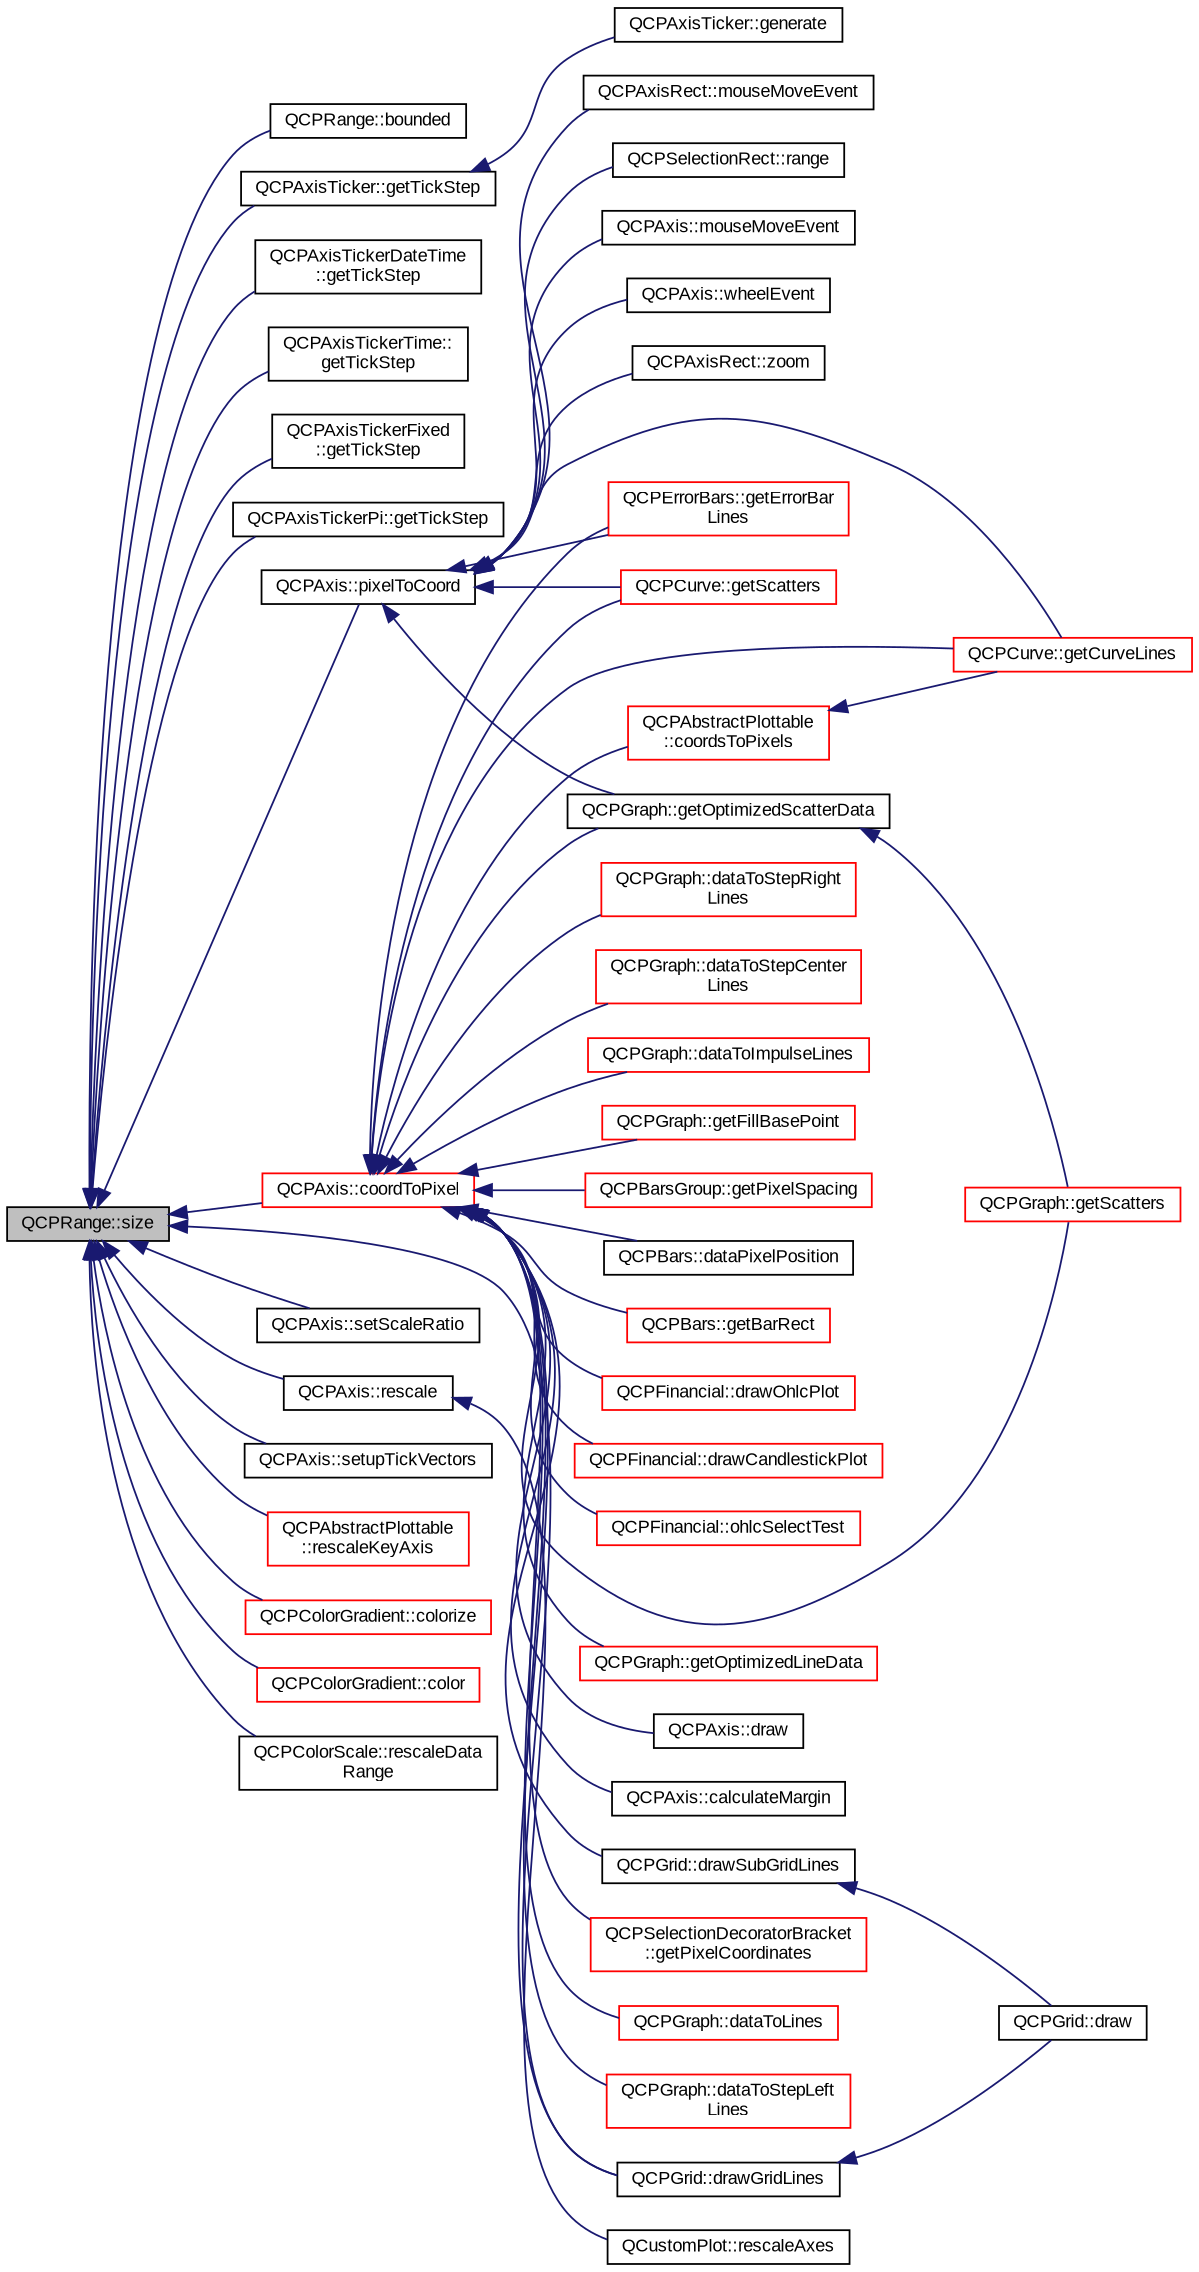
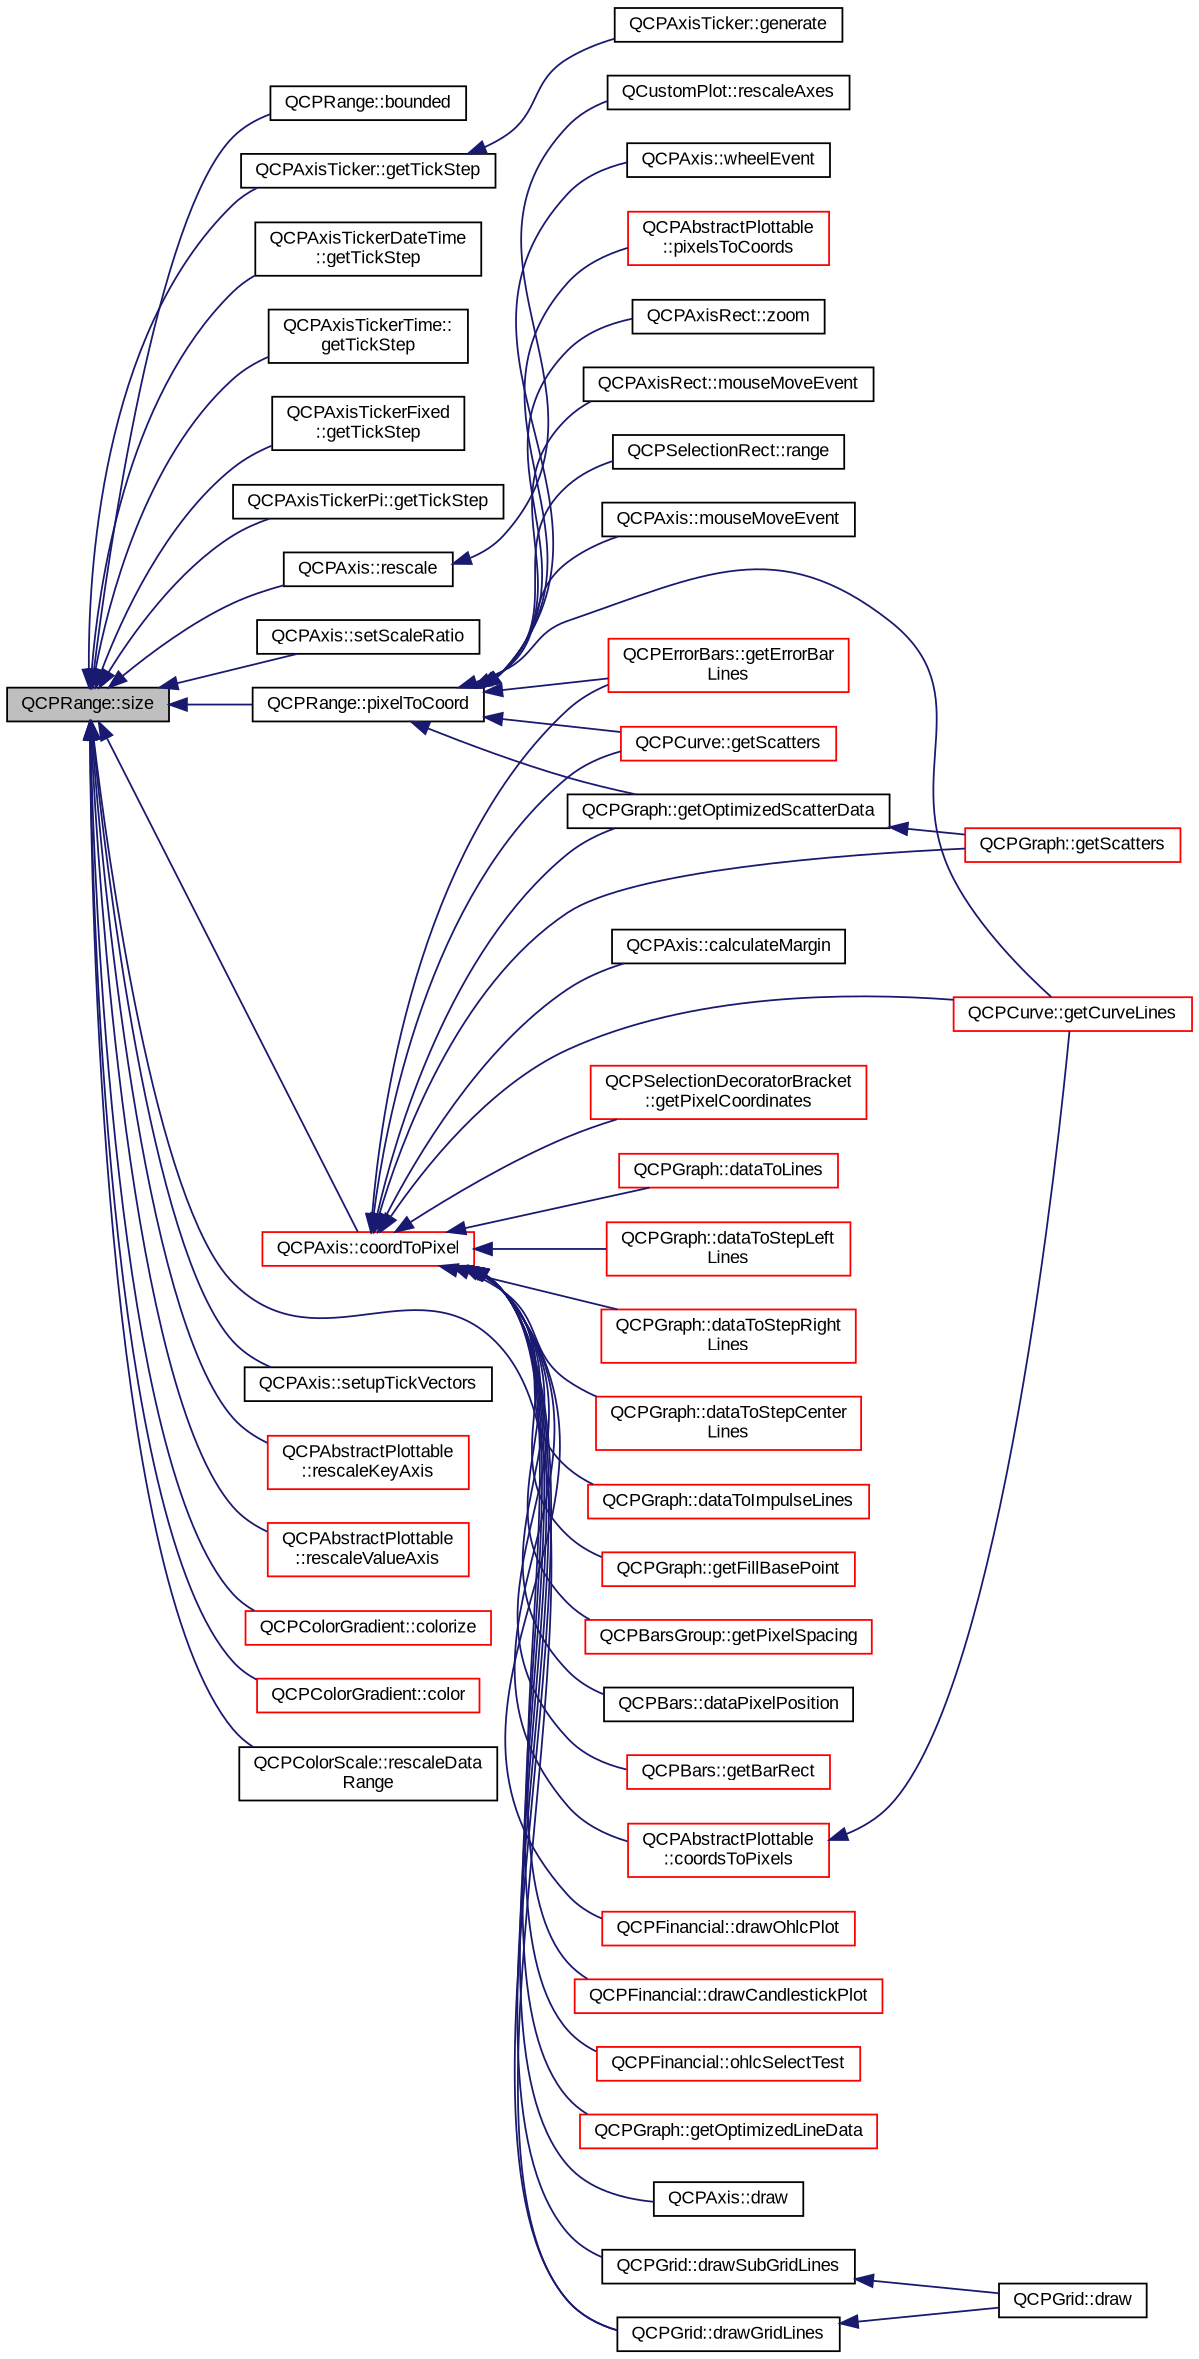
none -> (729, 238)
(368, 587) -> (368, 705)
none -> (368, 1550)
